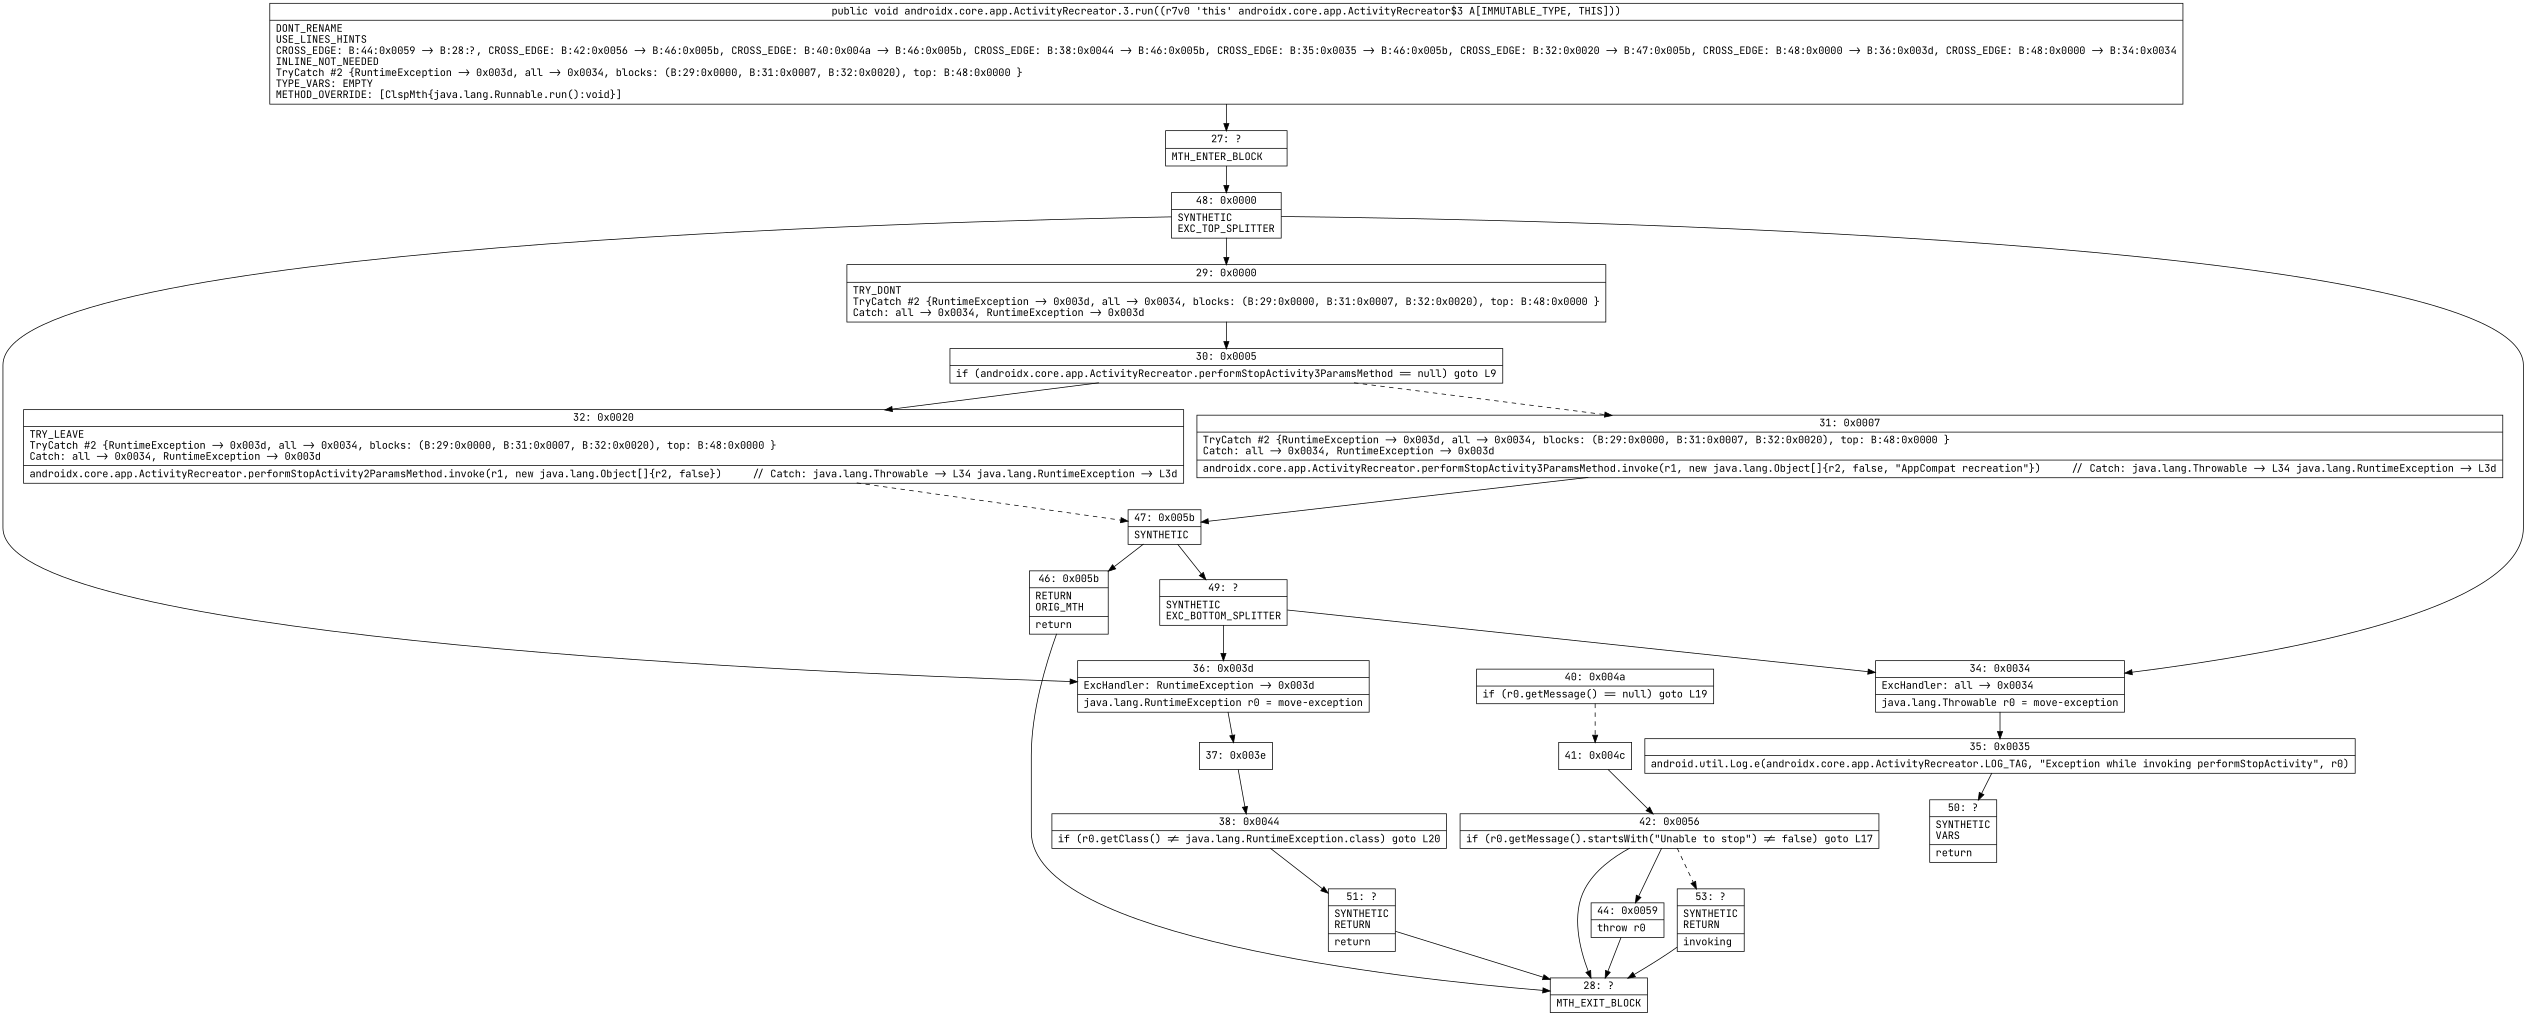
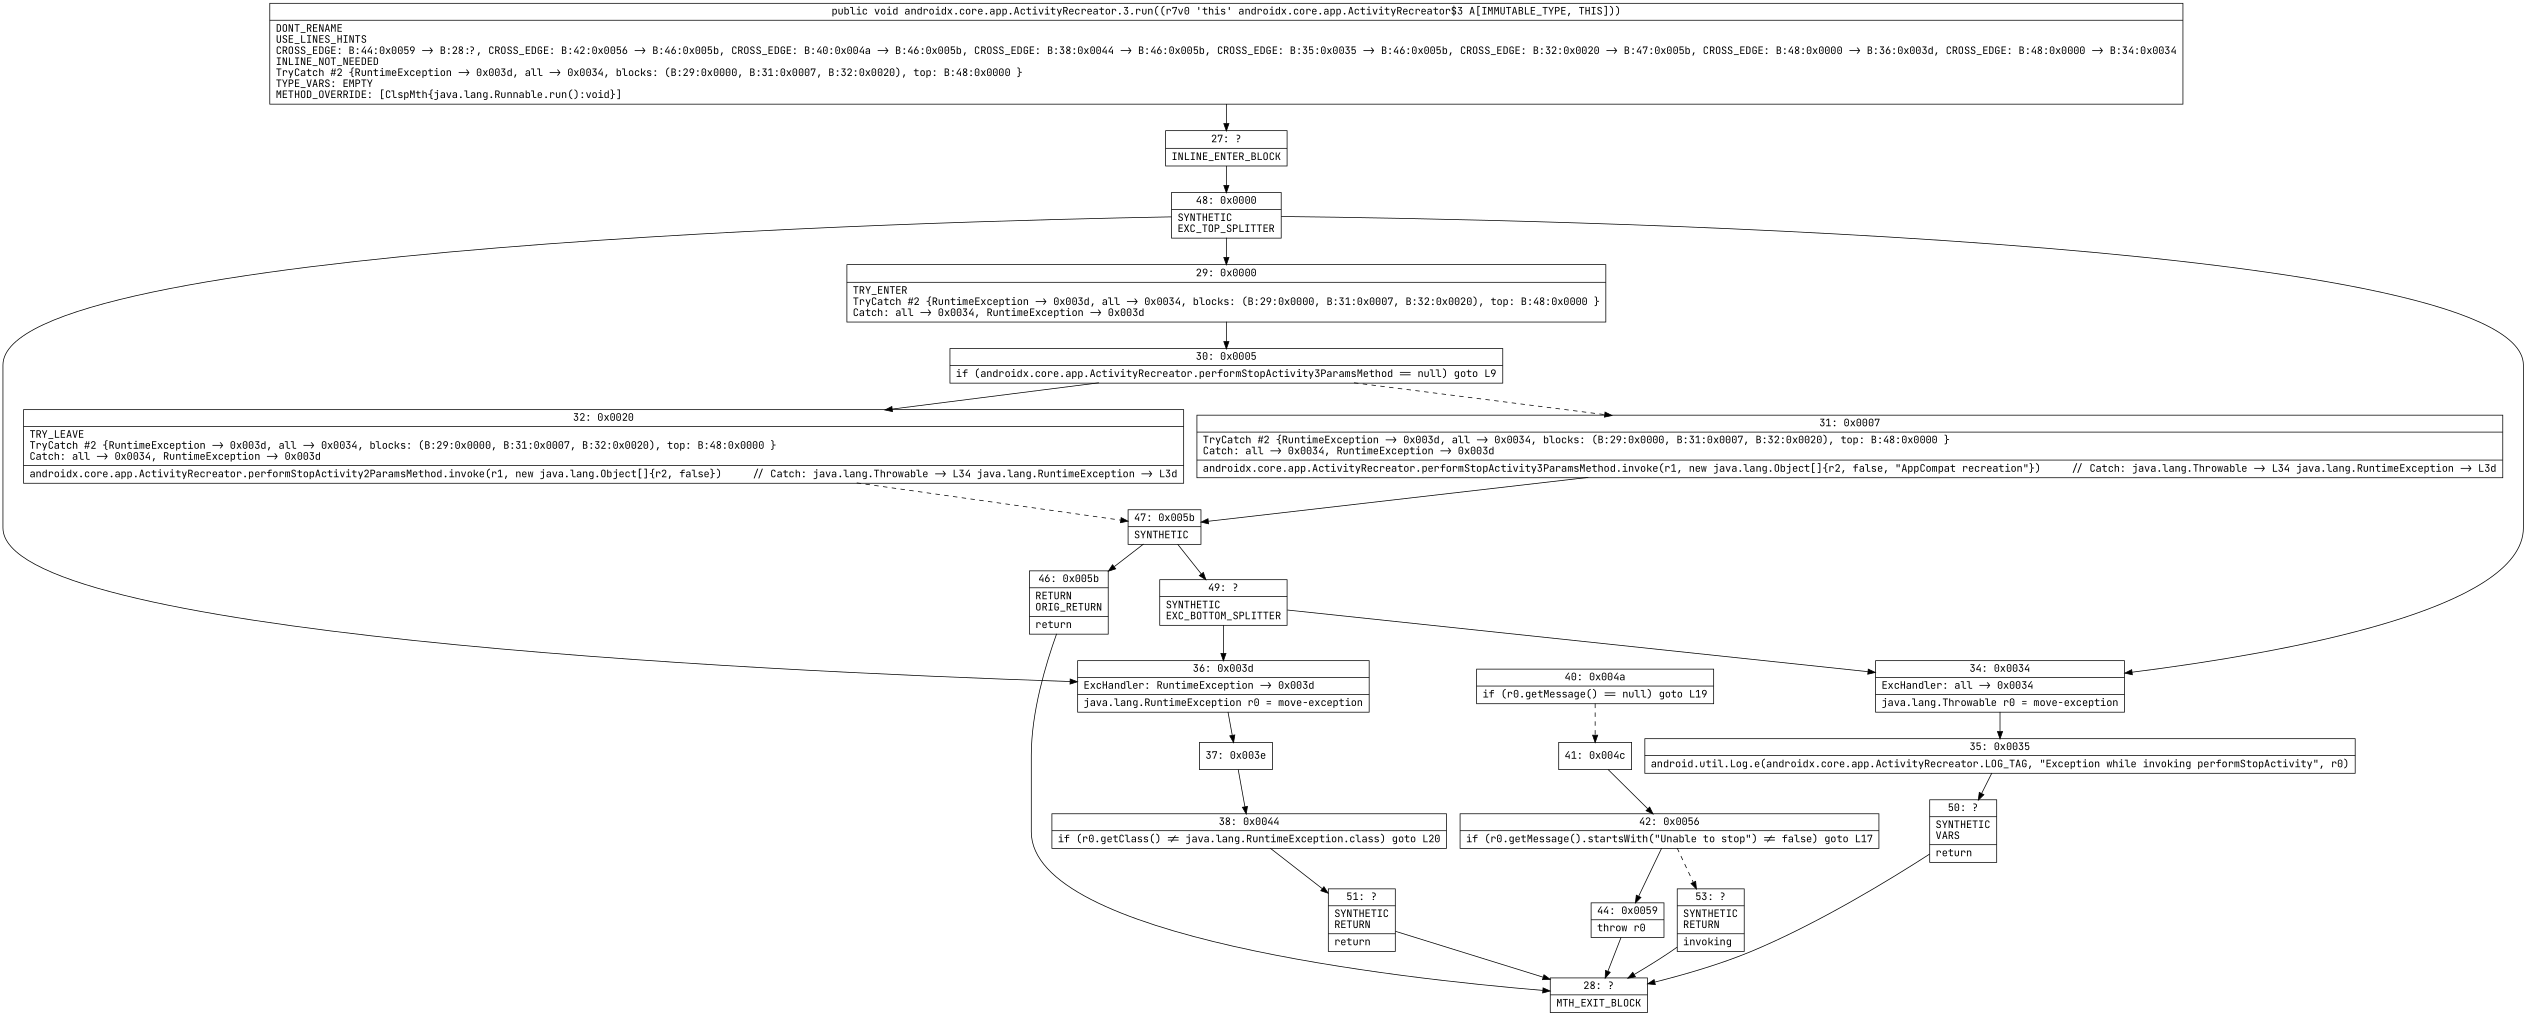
(1217, 157) -> (1226, 157)
(877, 291) -> (880, 291)
(1060, 607) -> (1069, 607)
(1581, 900) -> (1798, 930)
